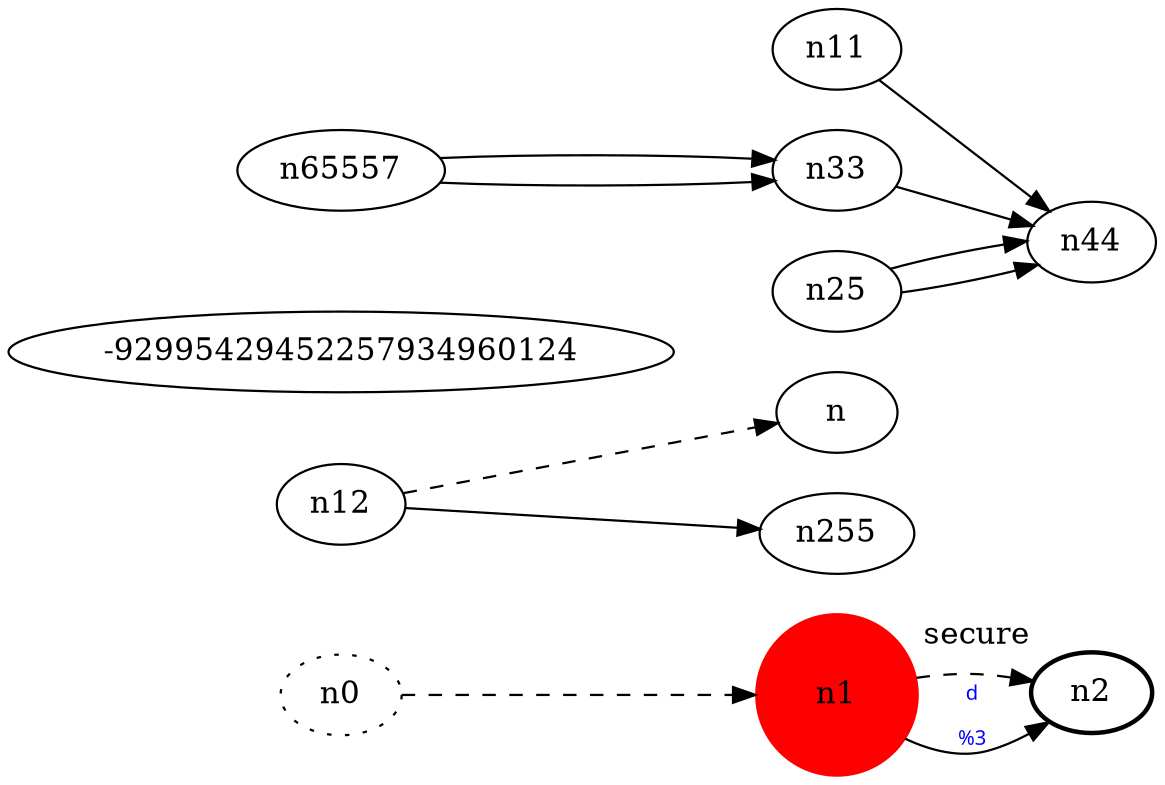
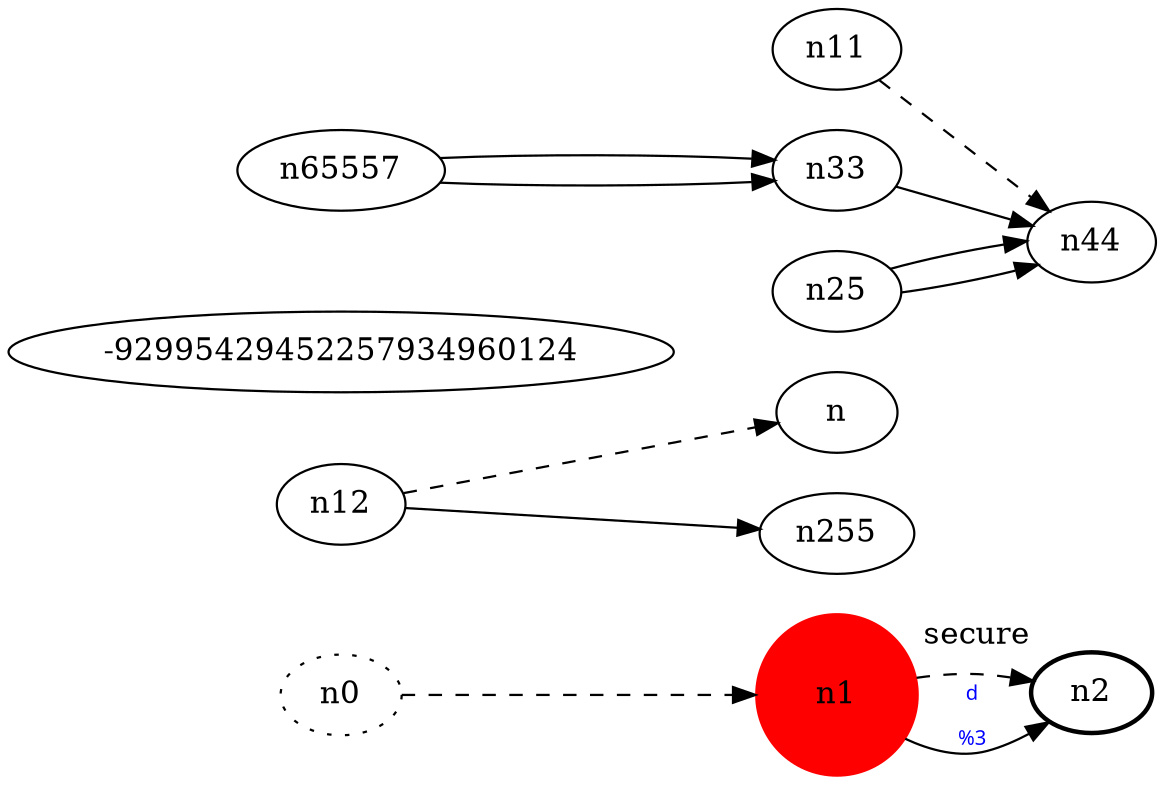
(955, 139) -> (955, 139)
